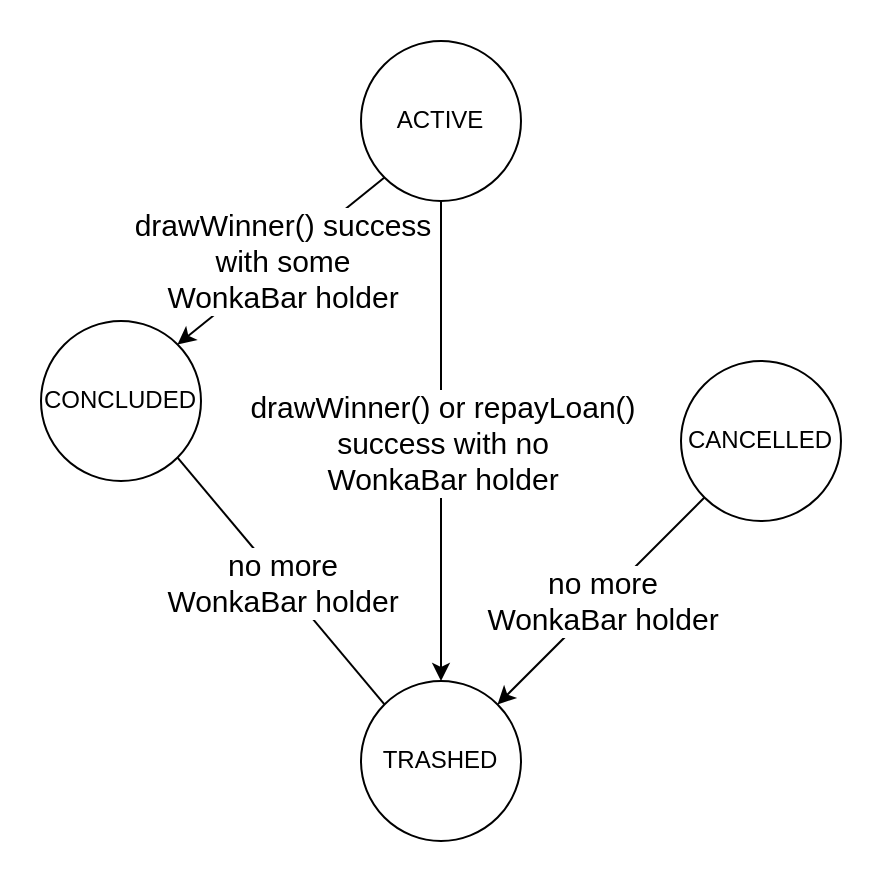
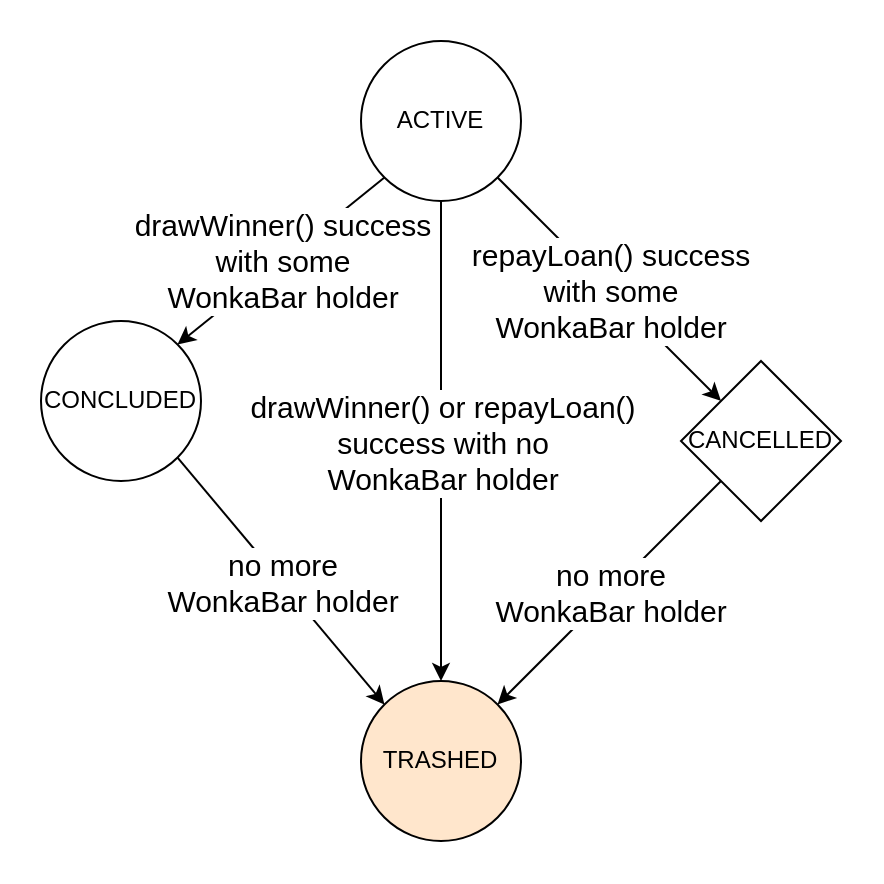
none -> (677, 357)
(761, 441) -> (761, 441)
(378, 697) -> (375, 693)
(441, 761) -> (441, 761)
